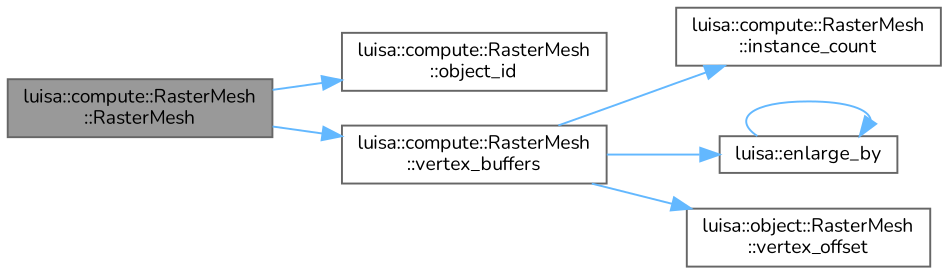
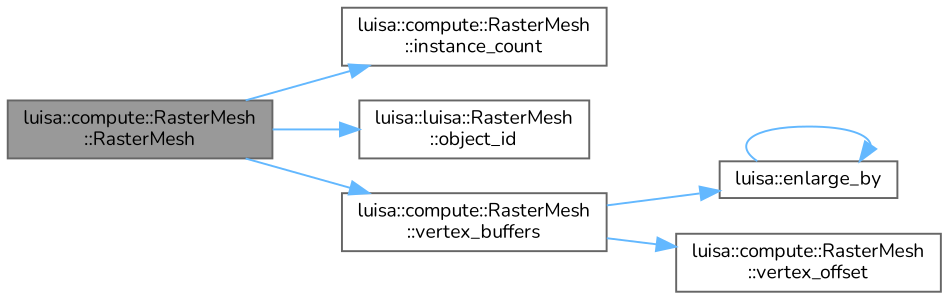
(474, 62) -> (474, 129)
(632, 99) -> (298, 86)
(809, 238) -> (809, 263)
